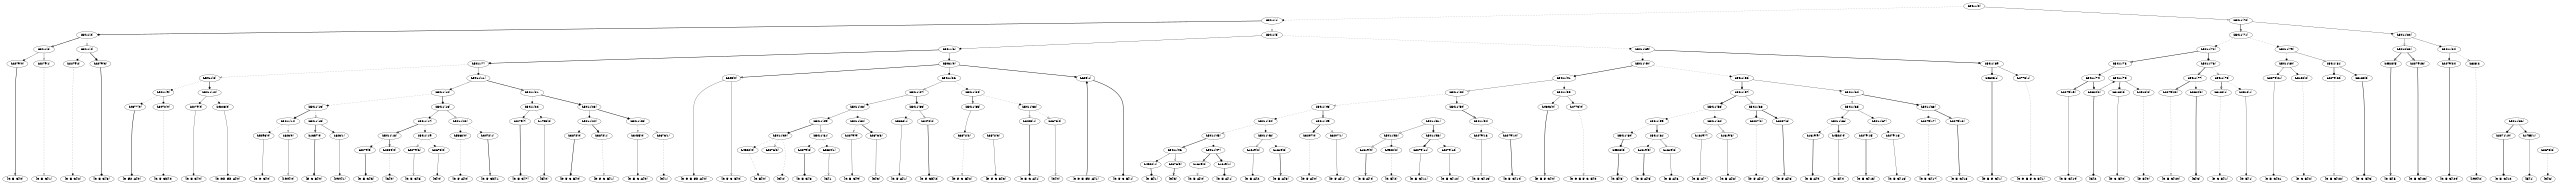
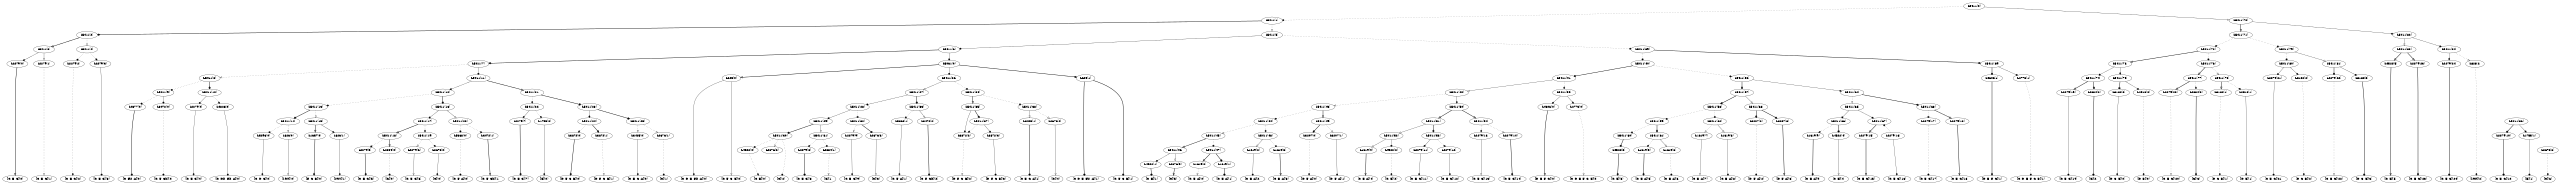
(2404, 49) -> (2404, 49)
(93, 56) -> (93, 56)
(2208, 56) -> (2208, 56)
(2106, 86) -> (2120, 70)
none -> (1446, 114)
(102, 121) -> (102, 121)
none -> (981, 121)
(1873, 128) -> (1873, 128)
(1884, 128) -> (1888, 129)
(1087, 129) -> (1084, 128)
(2504, 136) -> (2504, 136)
(1428, 142) -> (1428, 142)
(829, 164) -> (829, 164)
(1671, 164) -> (1671, 164)
